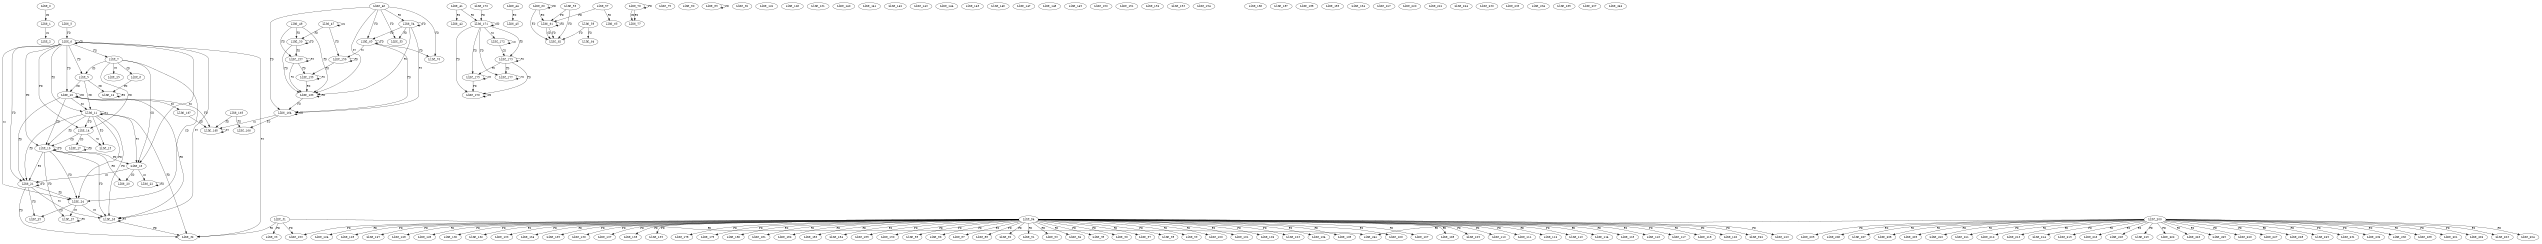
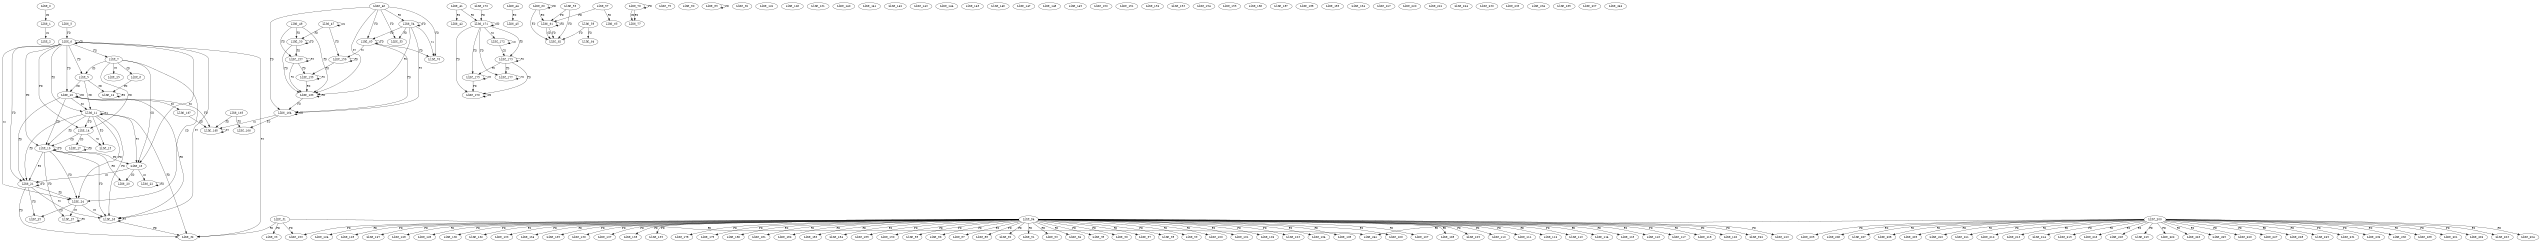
none -> (1230, 6)
none -> (428, 38)
